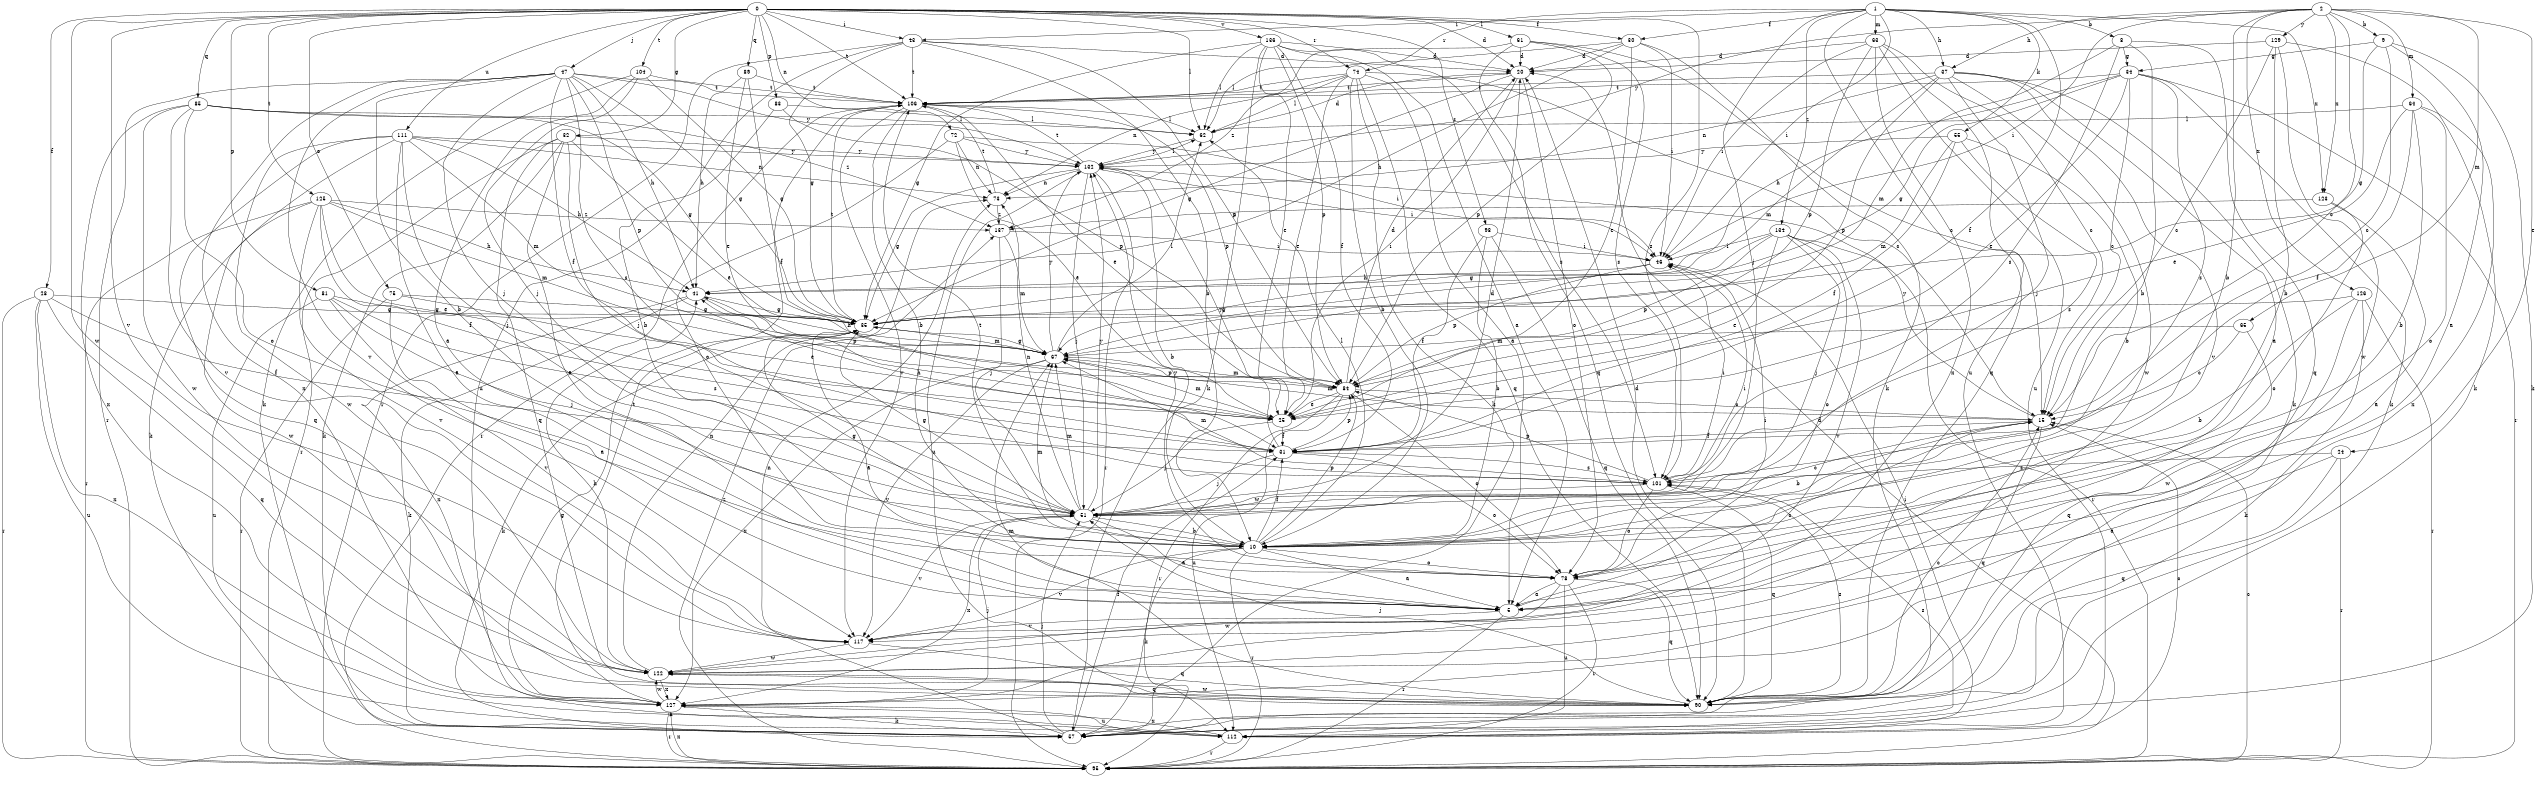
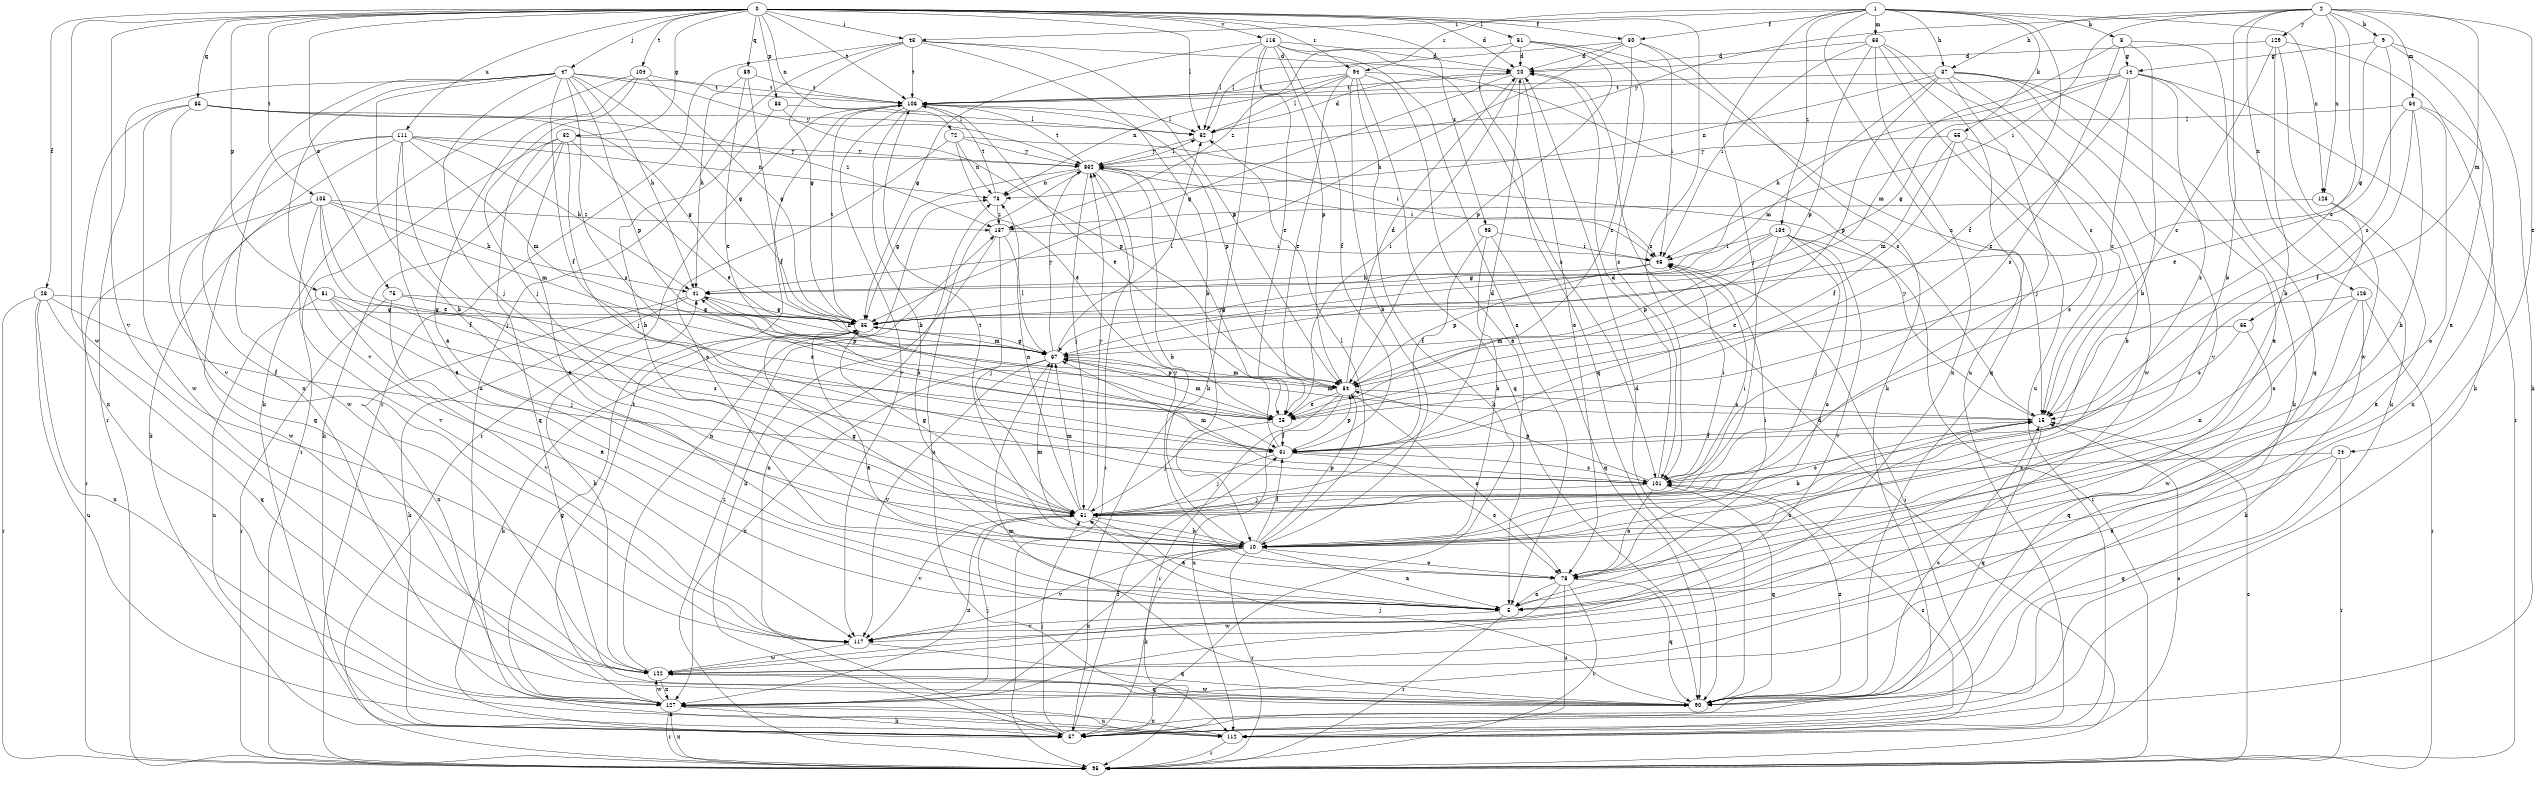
(1271, 41) -> (1271, 41)
(1356, 72) -> (1356, 72)
(2129, 72) -> (2129, 72)
(1785, 131) -> none
(1089, 167) -> (1089, 167)
(321, 199) -> (321, 199)
none -> (1610, 279)
(1023, 294) -> (1023, 294)
(2200, 421) -> (2200, 421)
(686, 488) -> none
(1257, 500) -> (1257, 500)
none -> (721, 548)
none -> (1001, 688)
